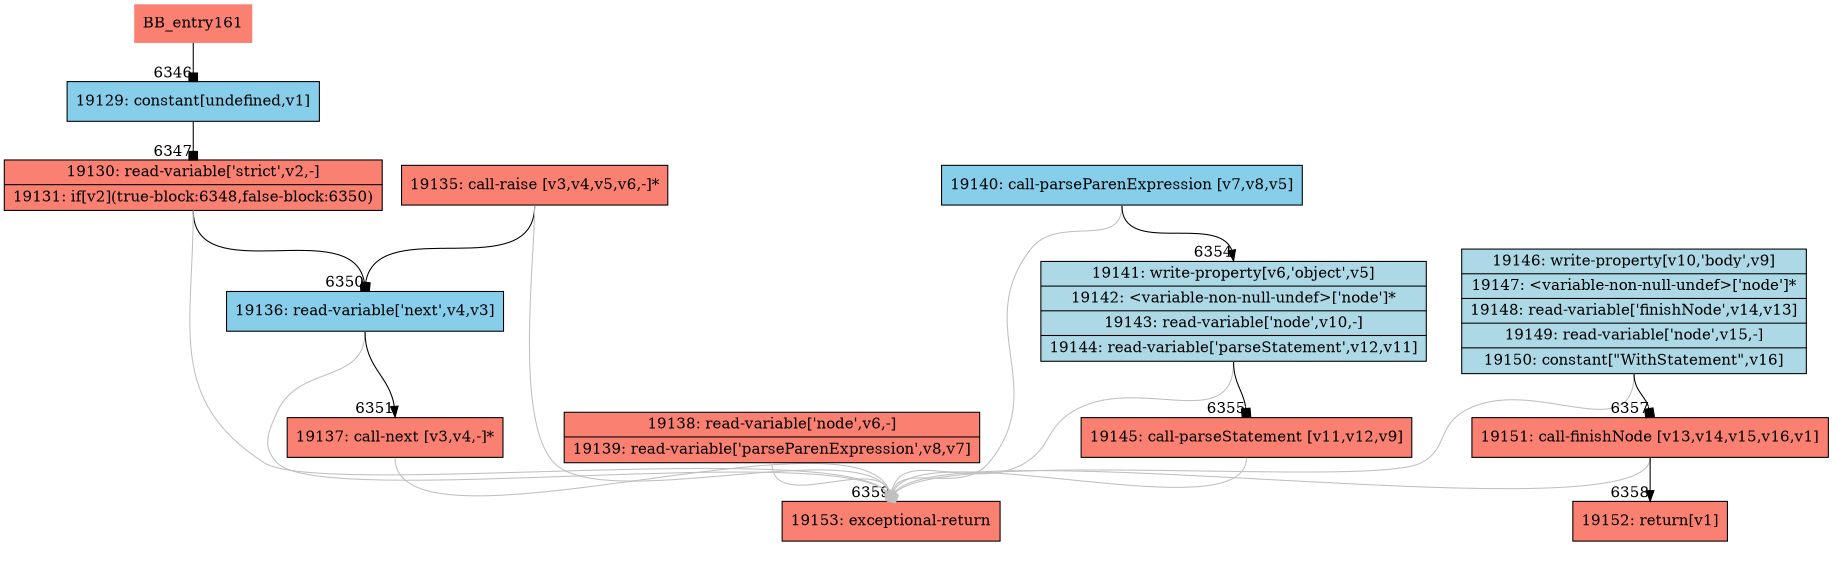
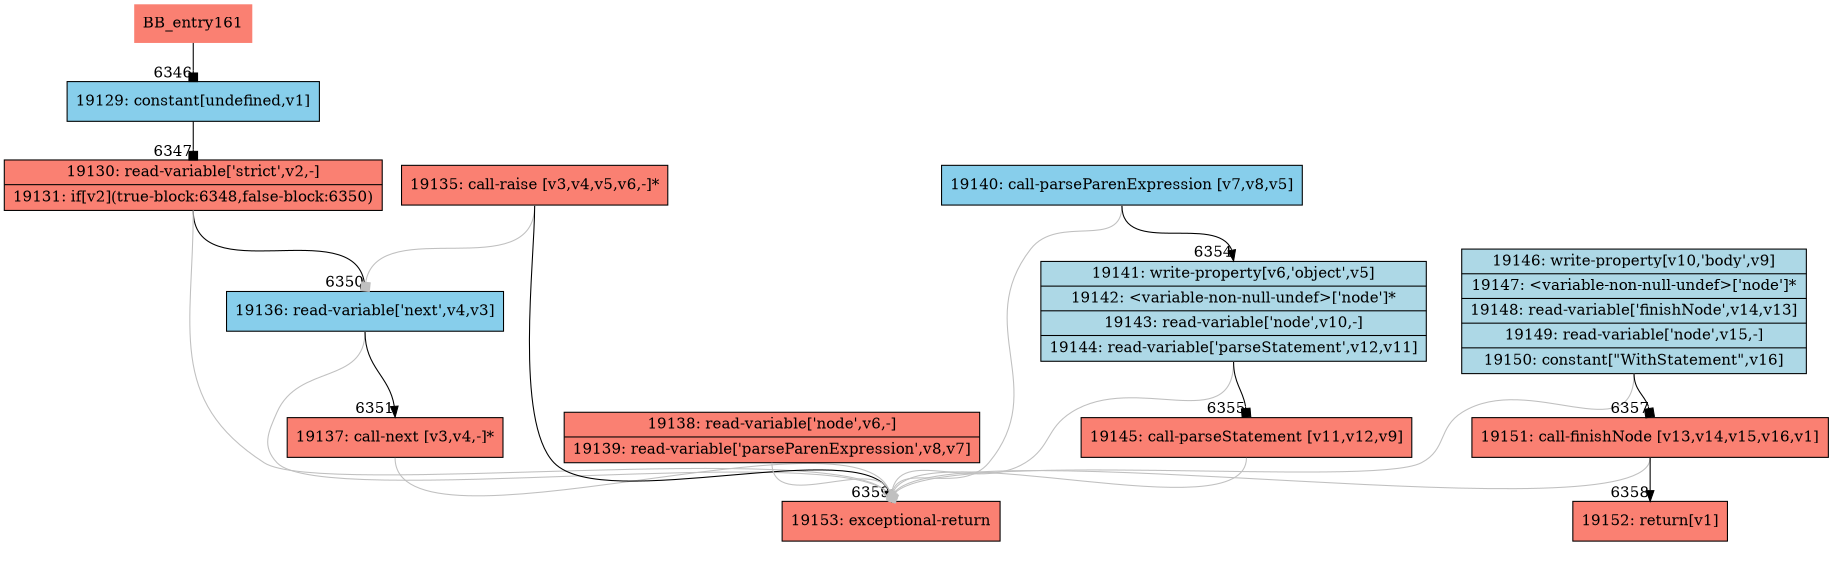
(455, 248) -> (455, 248)
(552, 459) -> (552, 459)
(492, 479) -> (492, 479)
